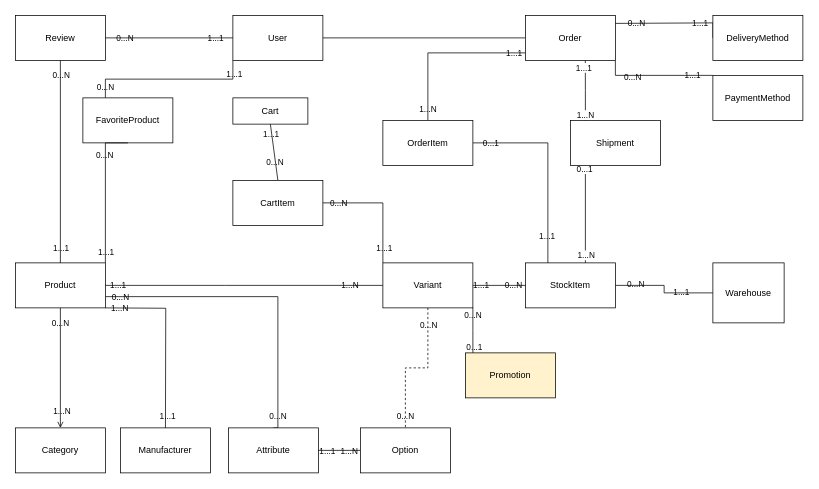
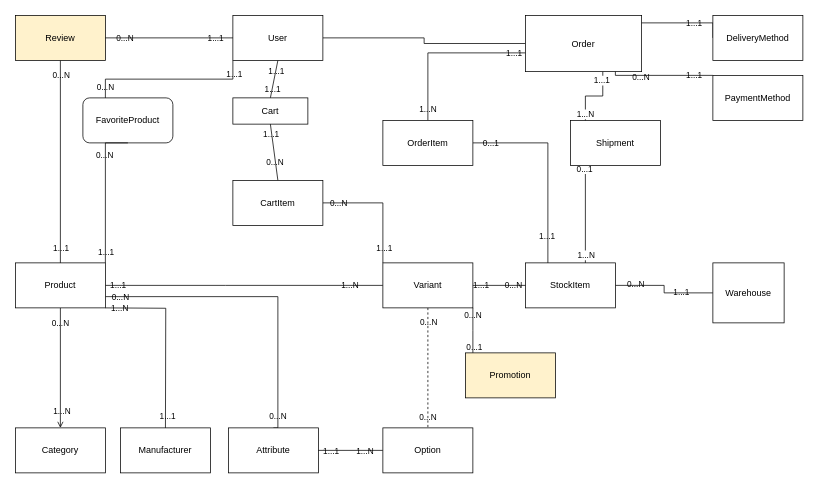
(60, 38) -> (60, 38)
(570, 38) -> (584, 44)
none -> (274, 79)
(128, 120) -> (128, 120)
(405, 450) -> (428, 450)
